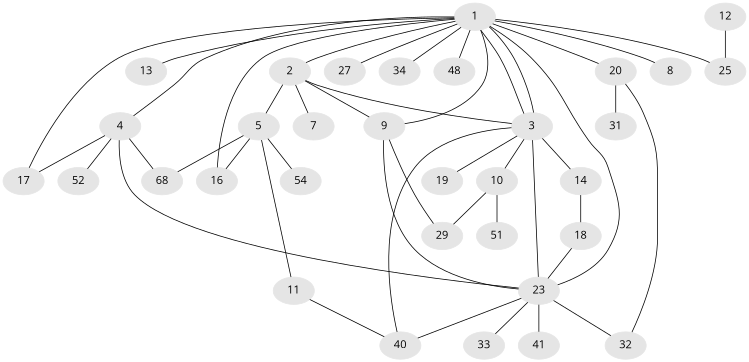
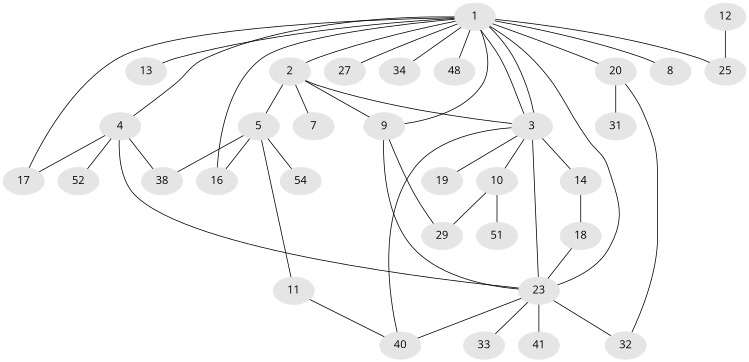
(162, 181) -> (162, 181)
